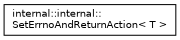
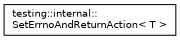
(90, 20) -> (90, 20)
